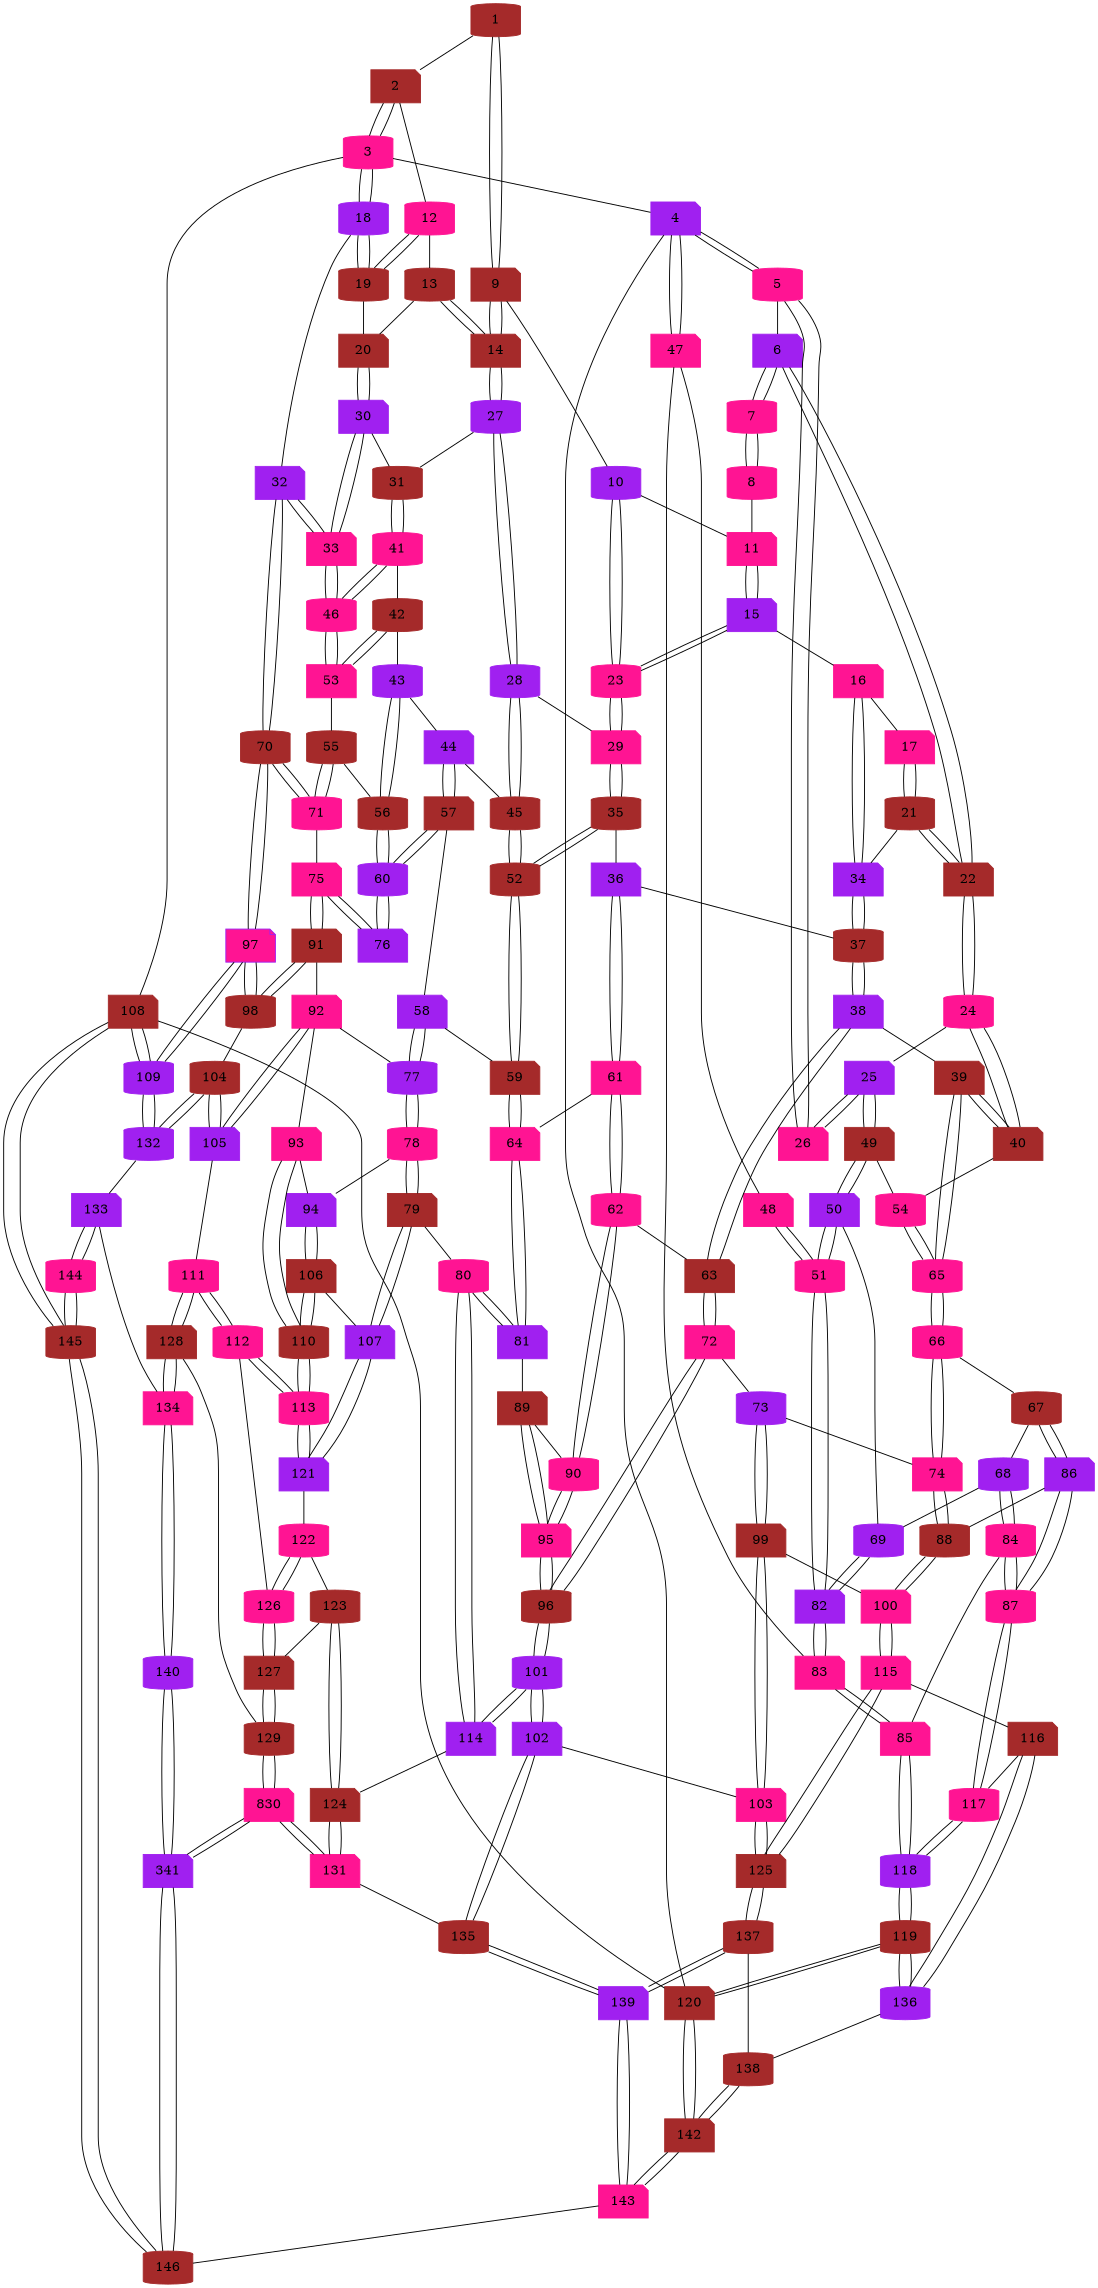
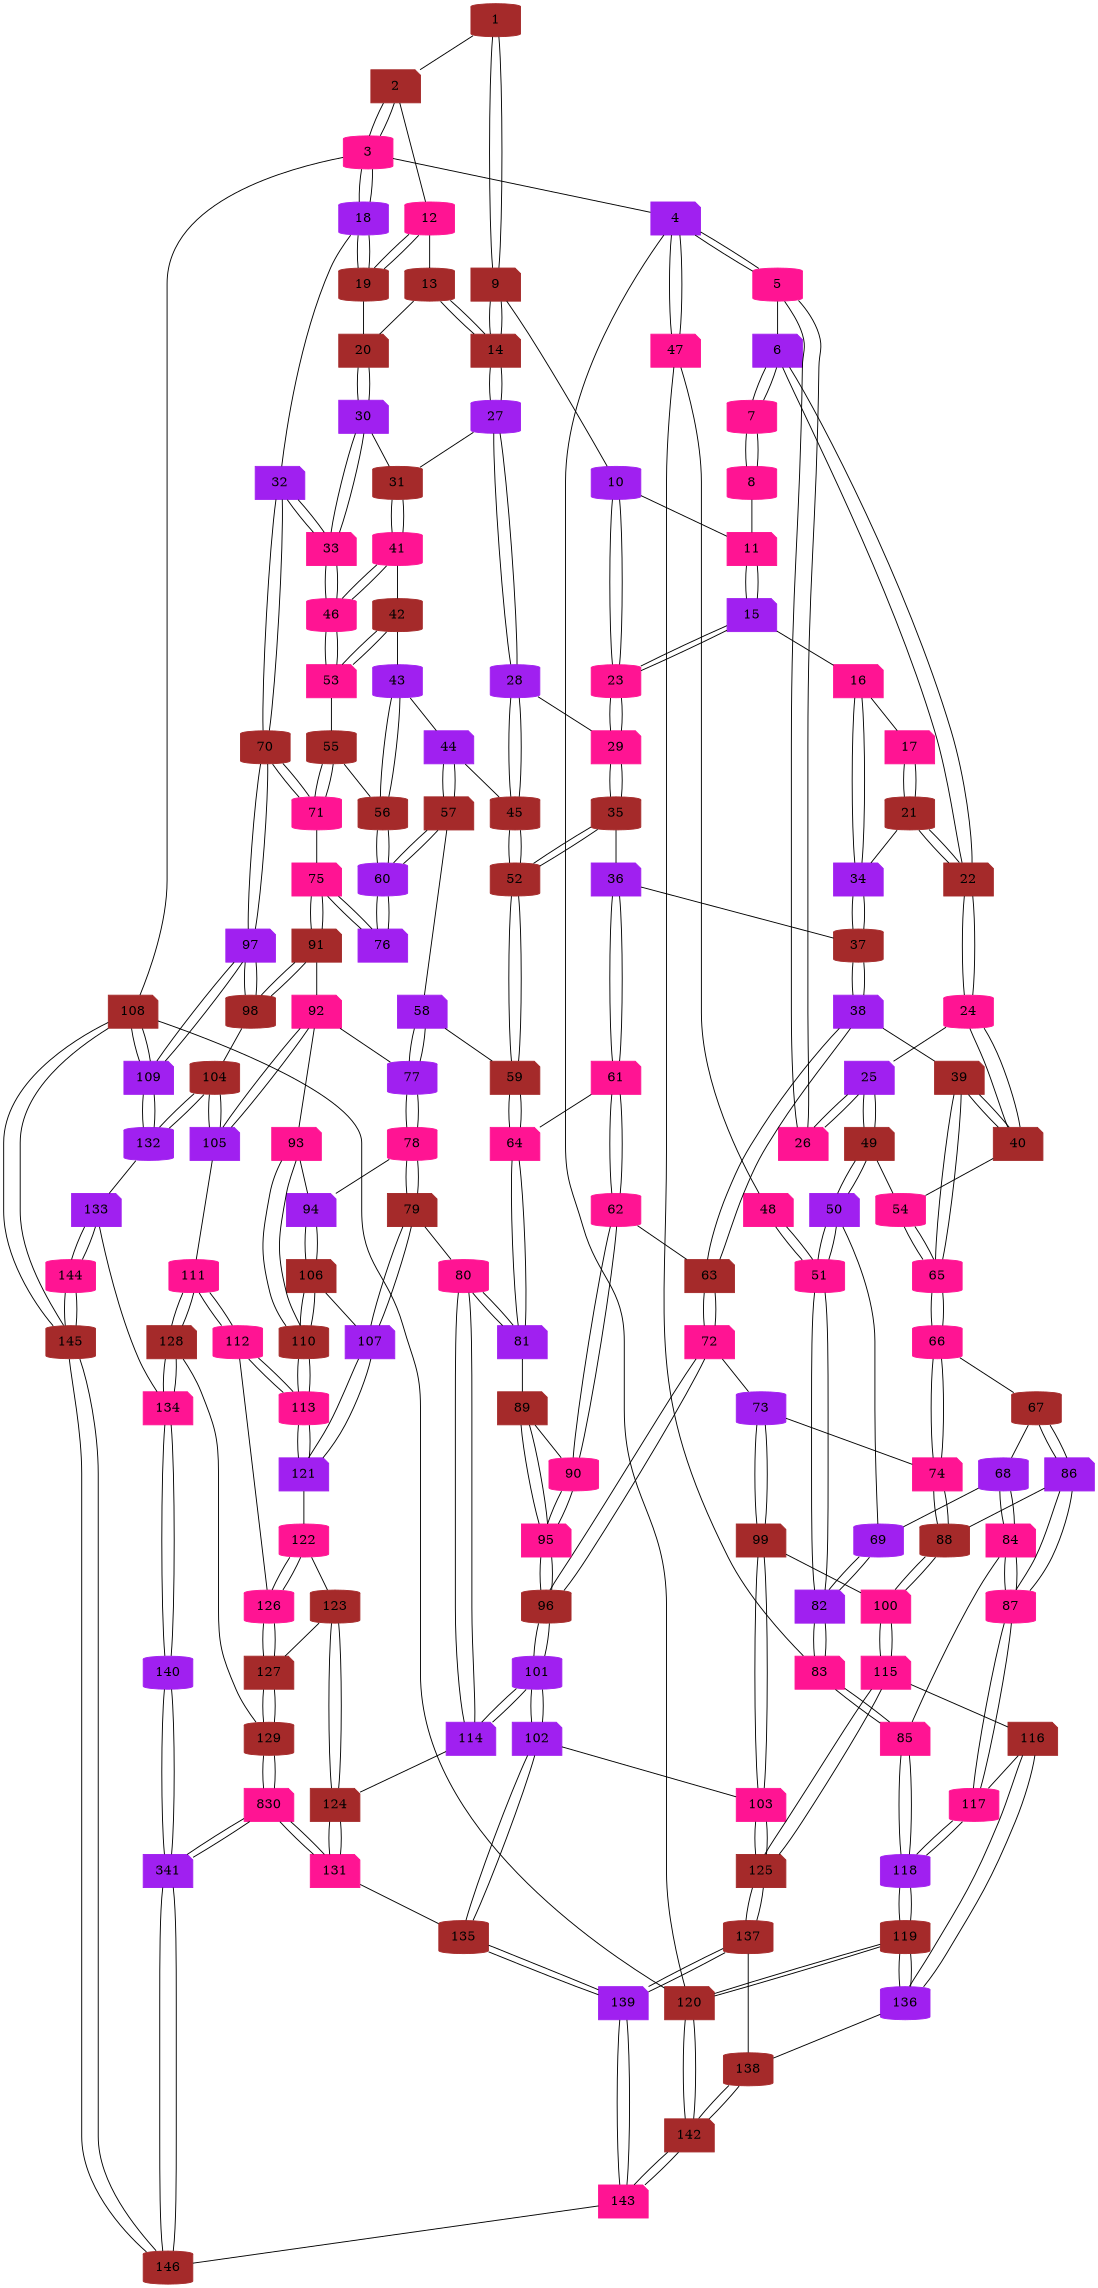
(251, 946) -> (251, 946)
(149, 1078) -> (149, 1078)
(1011, 1540) -> (1011, 1540)
